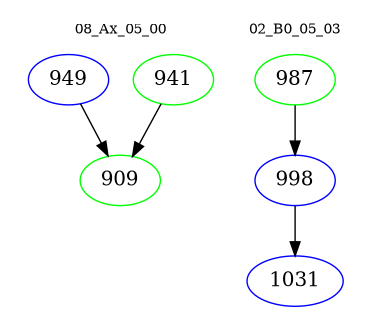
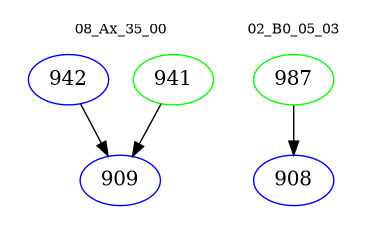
(121, 30) -> (121, 30)
(69, 80) -> (69, 80)
(120, 180) -> (120, 180)
(295, 180) -> (294, 180)
(295, 281) -> none
